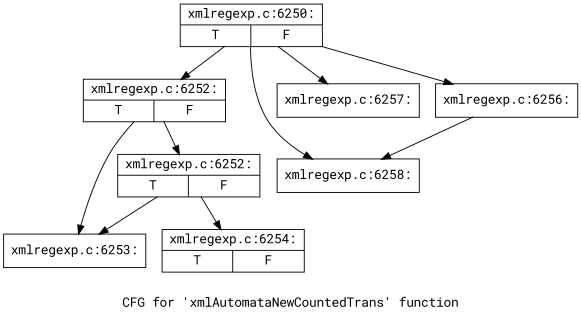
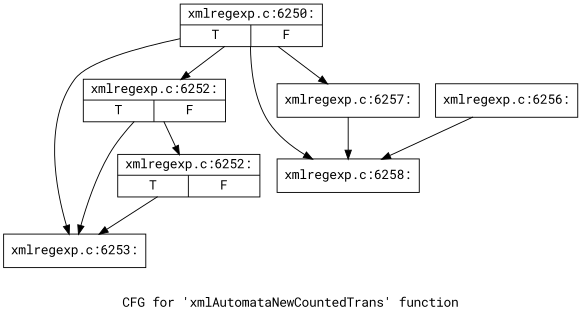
(382, 64) -> (65, 95)
none -> (348, 134)
(233, 251) -> none
